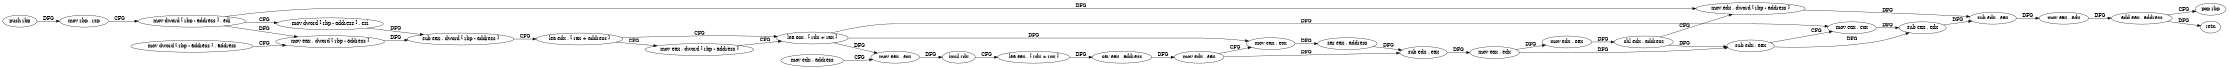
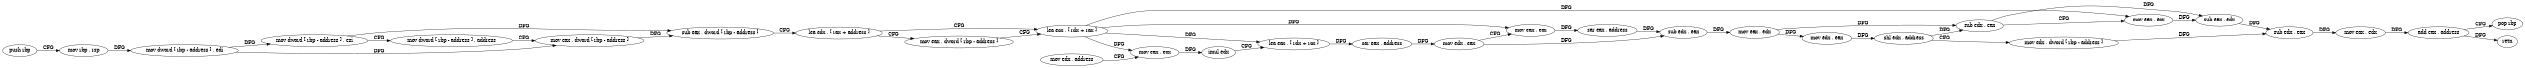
(959, 9) -> none
(48, 19) -> (48, 48)
(120, 19) -> (119, 48)
(264, 20) -> (250, 43)
none -> (1181, 37)
none -> (377, 41)
(959, 57) -> (1219, 53)
